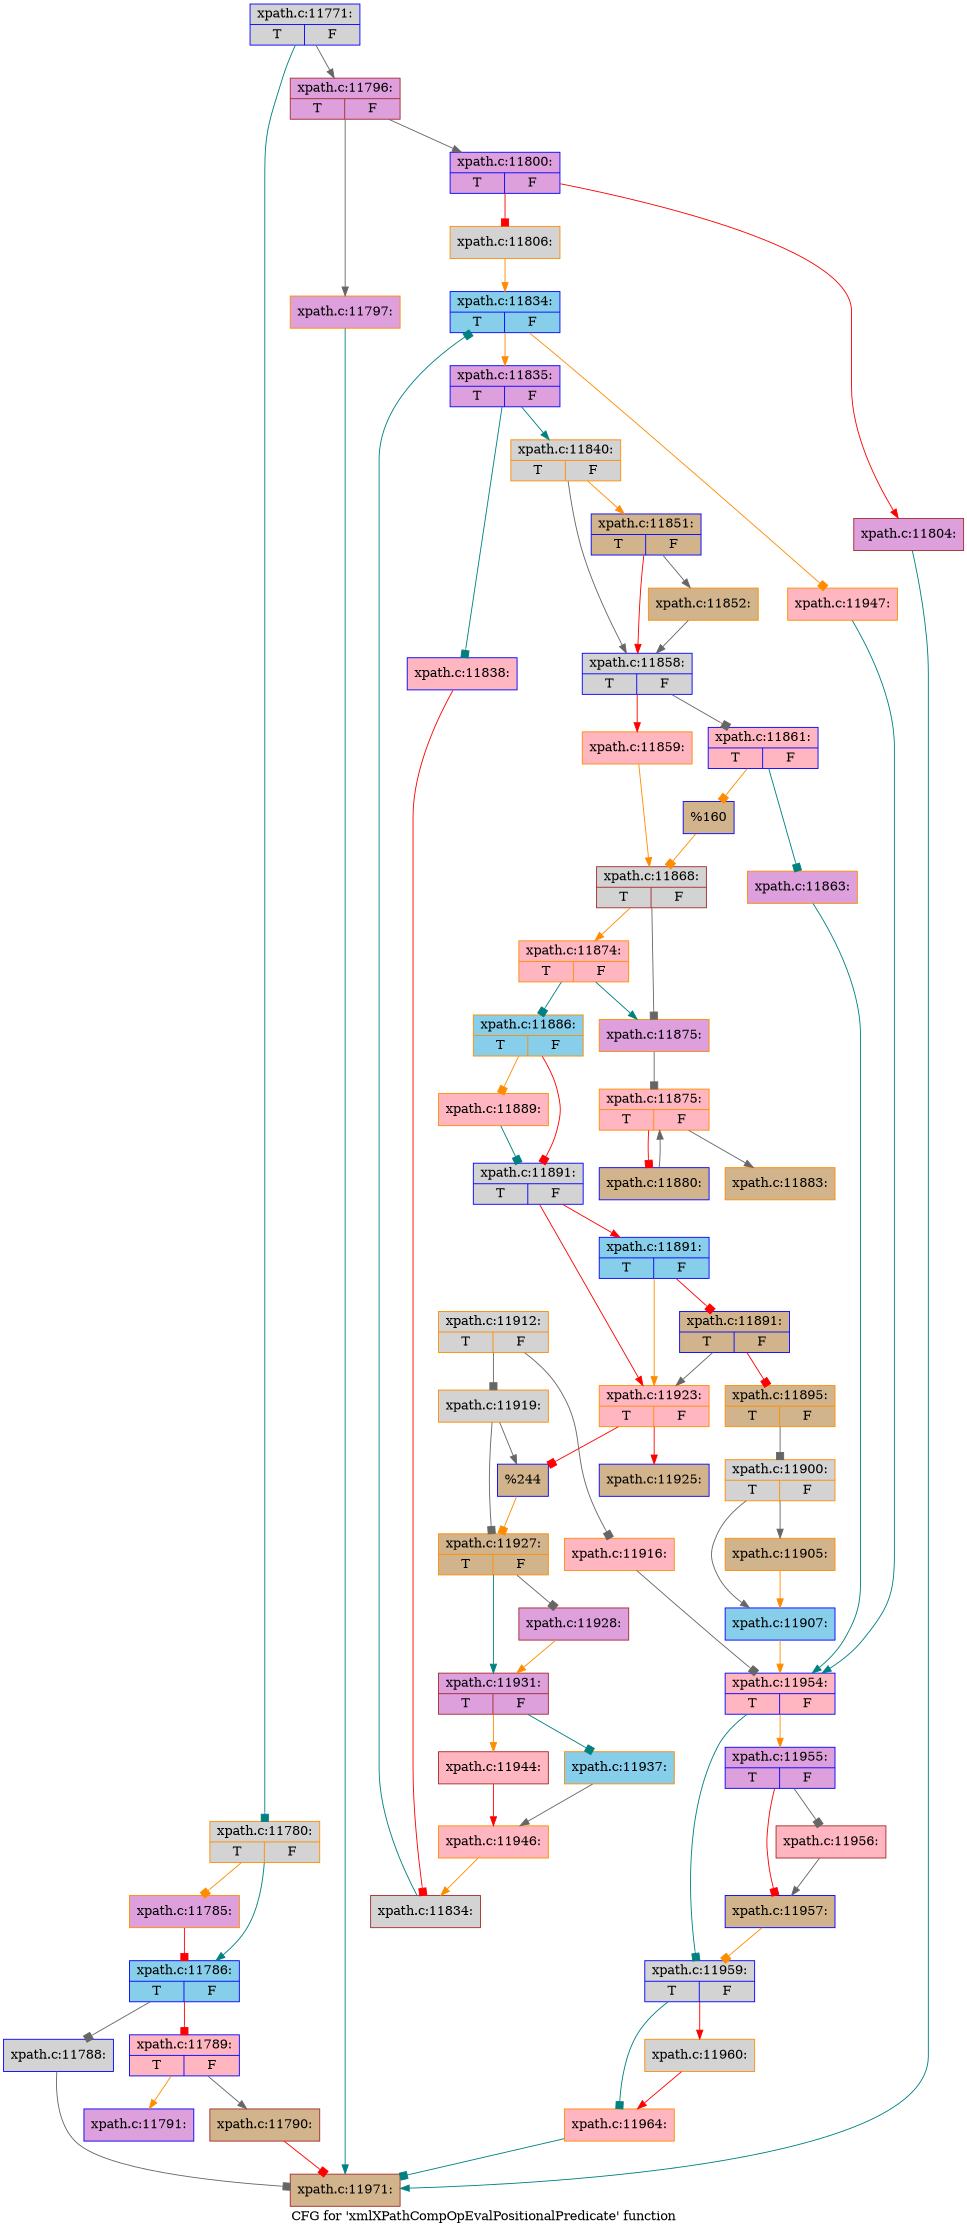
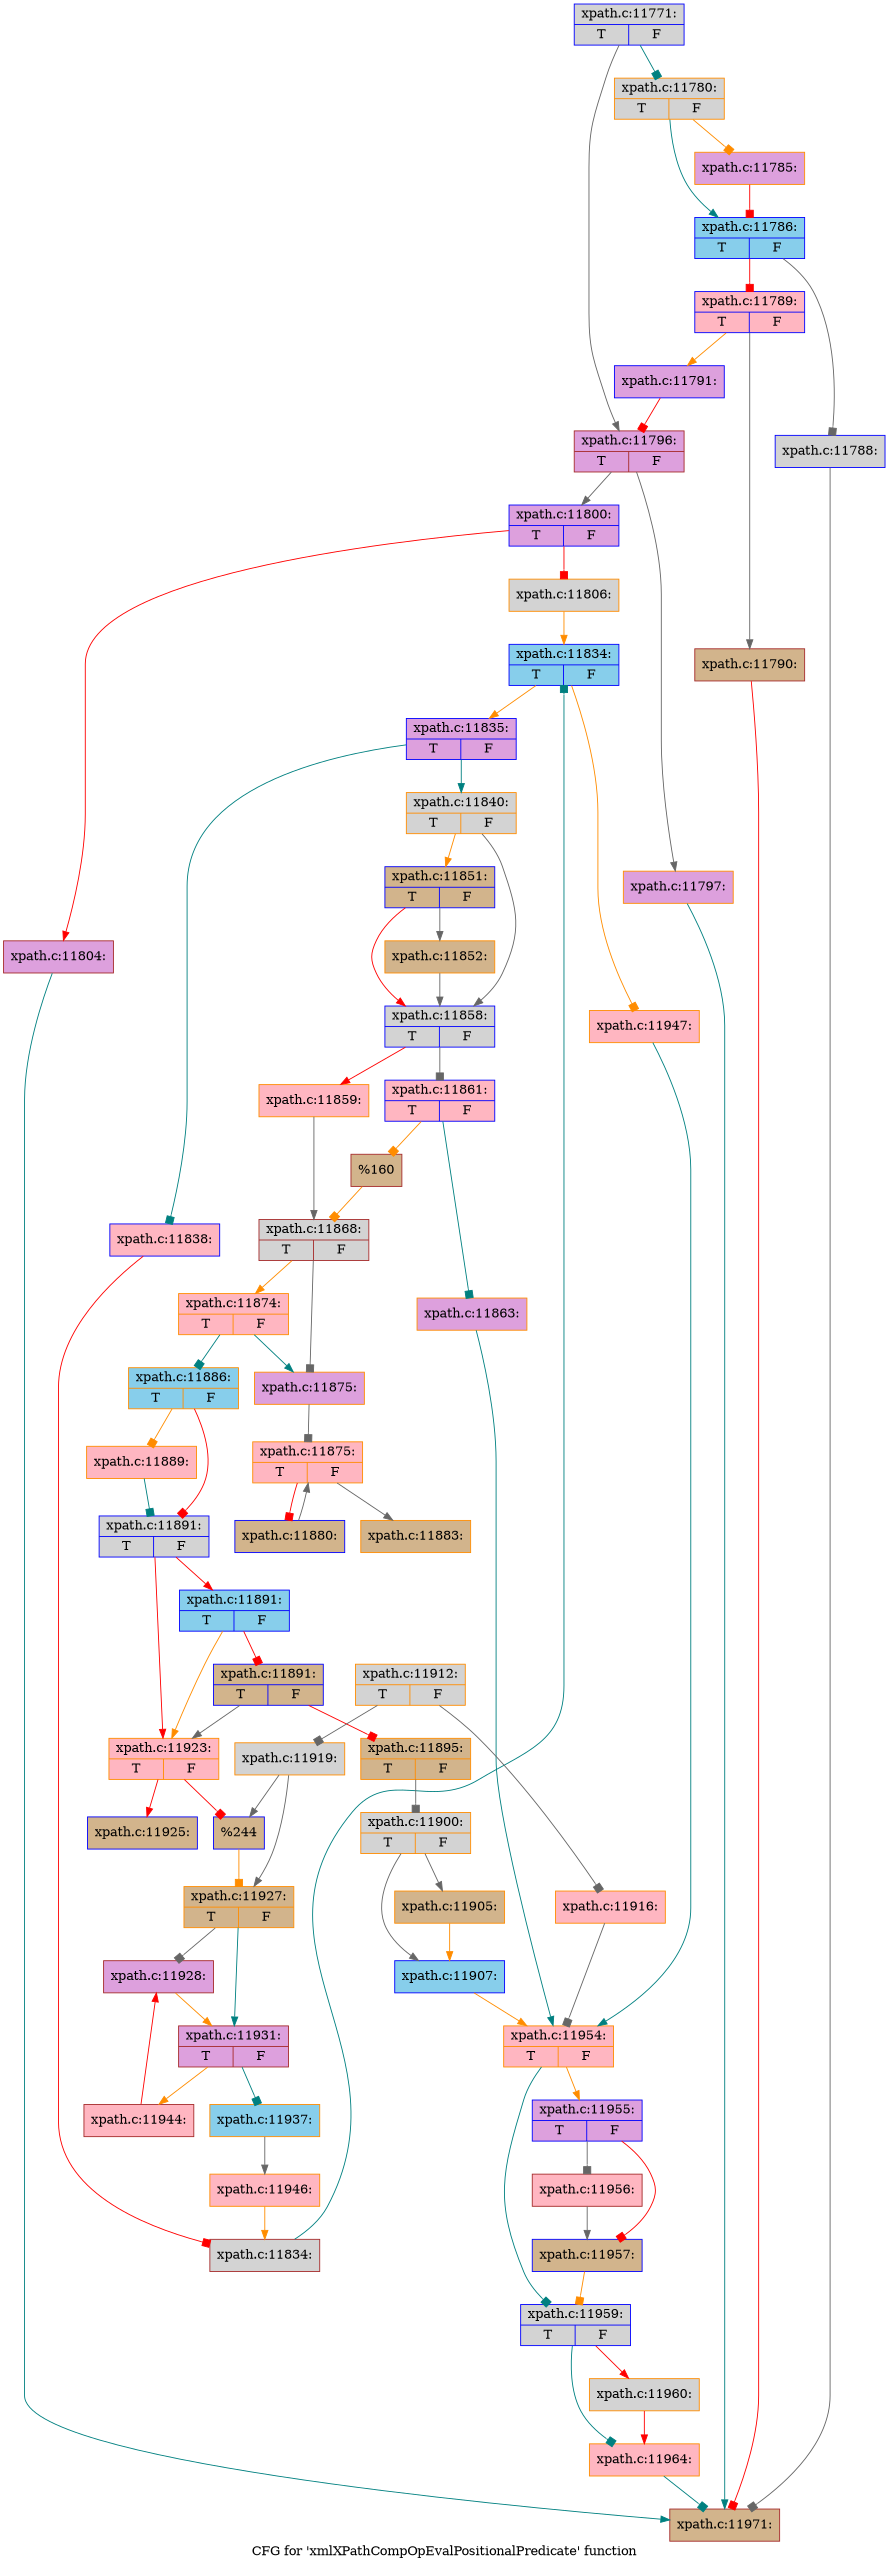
none -> (653, 410)
(644, 811) -> (314, 1164)
(709, 818) -> (376, 1170)
(489, 1473) -> (280, 1829)
(780, 1694) -> (559, 2046)
(493, 1800) -> (148, 2053)
